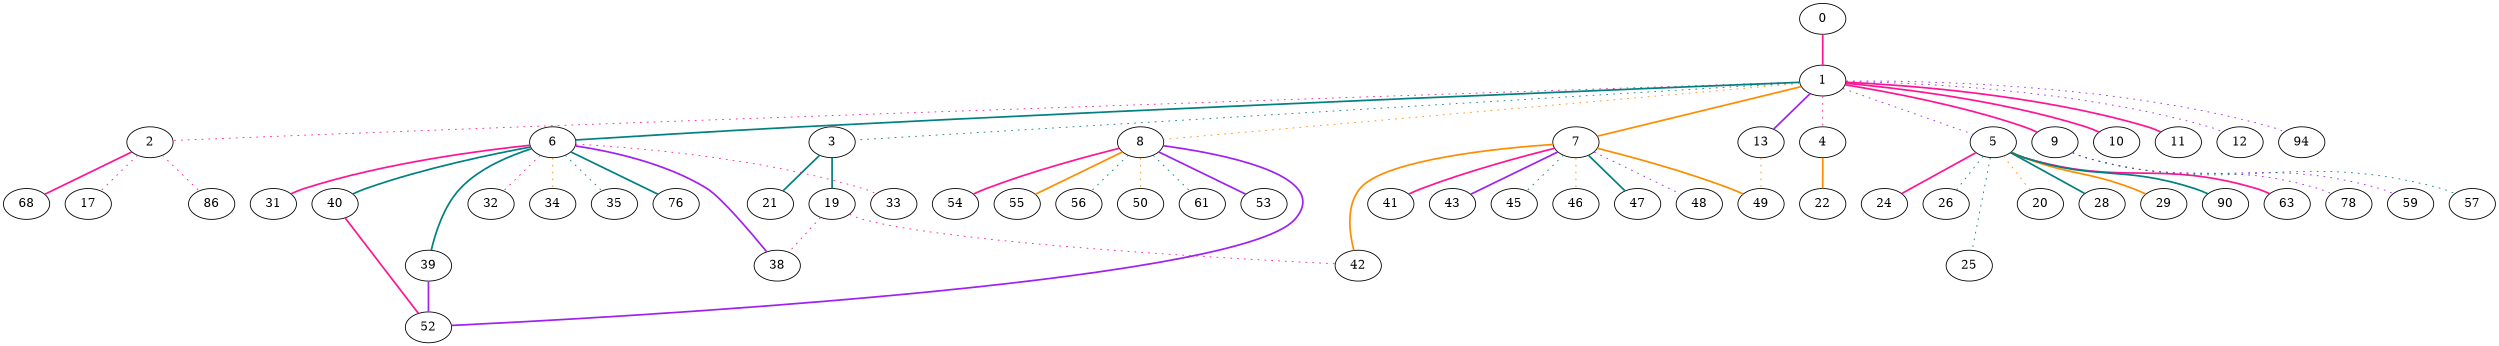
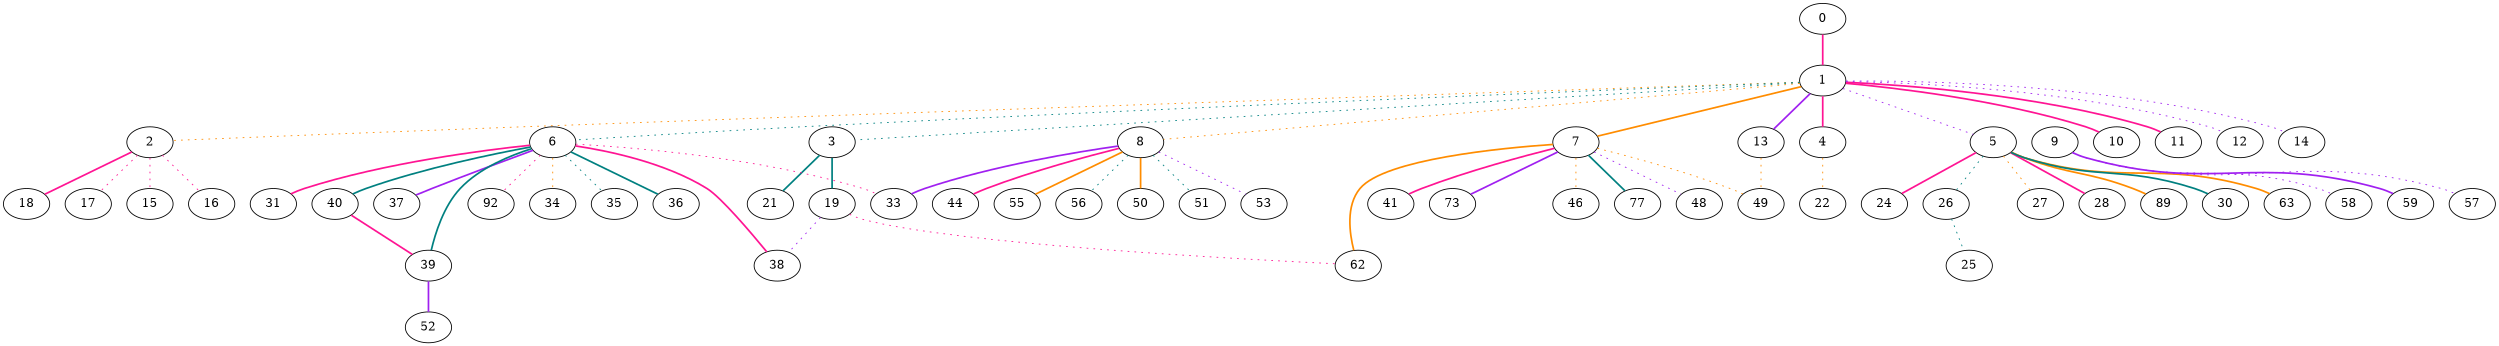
(1942, 104) -> none
(1188, 108) -> (1188, 108)
(986, 110) -> (986, 110)
(1823, 111) -> (1823, 111)
(2302, 142) -> (2302, 142)
(1671, 169) -> (1671, 169)
(2331, 172) -> (2331, 172)
(1141, 173) -> (1141, 173)
(1202, 173) -> (1202, 173)
(1823, 173) -> (1823, 173)
(2048, 173) -> (2048, 173)
(2140, 173) -> (2140, 173)
(2233, 173) -> (2233, 173)
(684, 176) -> (684, 176)
(27, 204) -> (27, 204)
none -> (150, 204)
(212, 204) -> (212, 204)
none -> (397, 204)
(491, 204) -> (491, 204)
(676, 204) -> (676, 204)
(955, 204) -> (955, 204)
(1202, 204) -> (1202, 204)
(1453, 204) -> (1453, 204)
(1514, 204) -> none
(1638, 204) -> (1638, 204)
(1981, 204) -> (1958, 235)
(2040, 204) -> (2040, 204)
(2164, 204) -> (2164, 204)
(2225, 204) -> (2225, 204)
(2349, 204) -> (2349, 204)
(805, 235) -> (805, 235)
(382, 266) -> (382, 235)
(1358, 266) -> (1358, 266)
(965, 288) -> (1013, 165)
